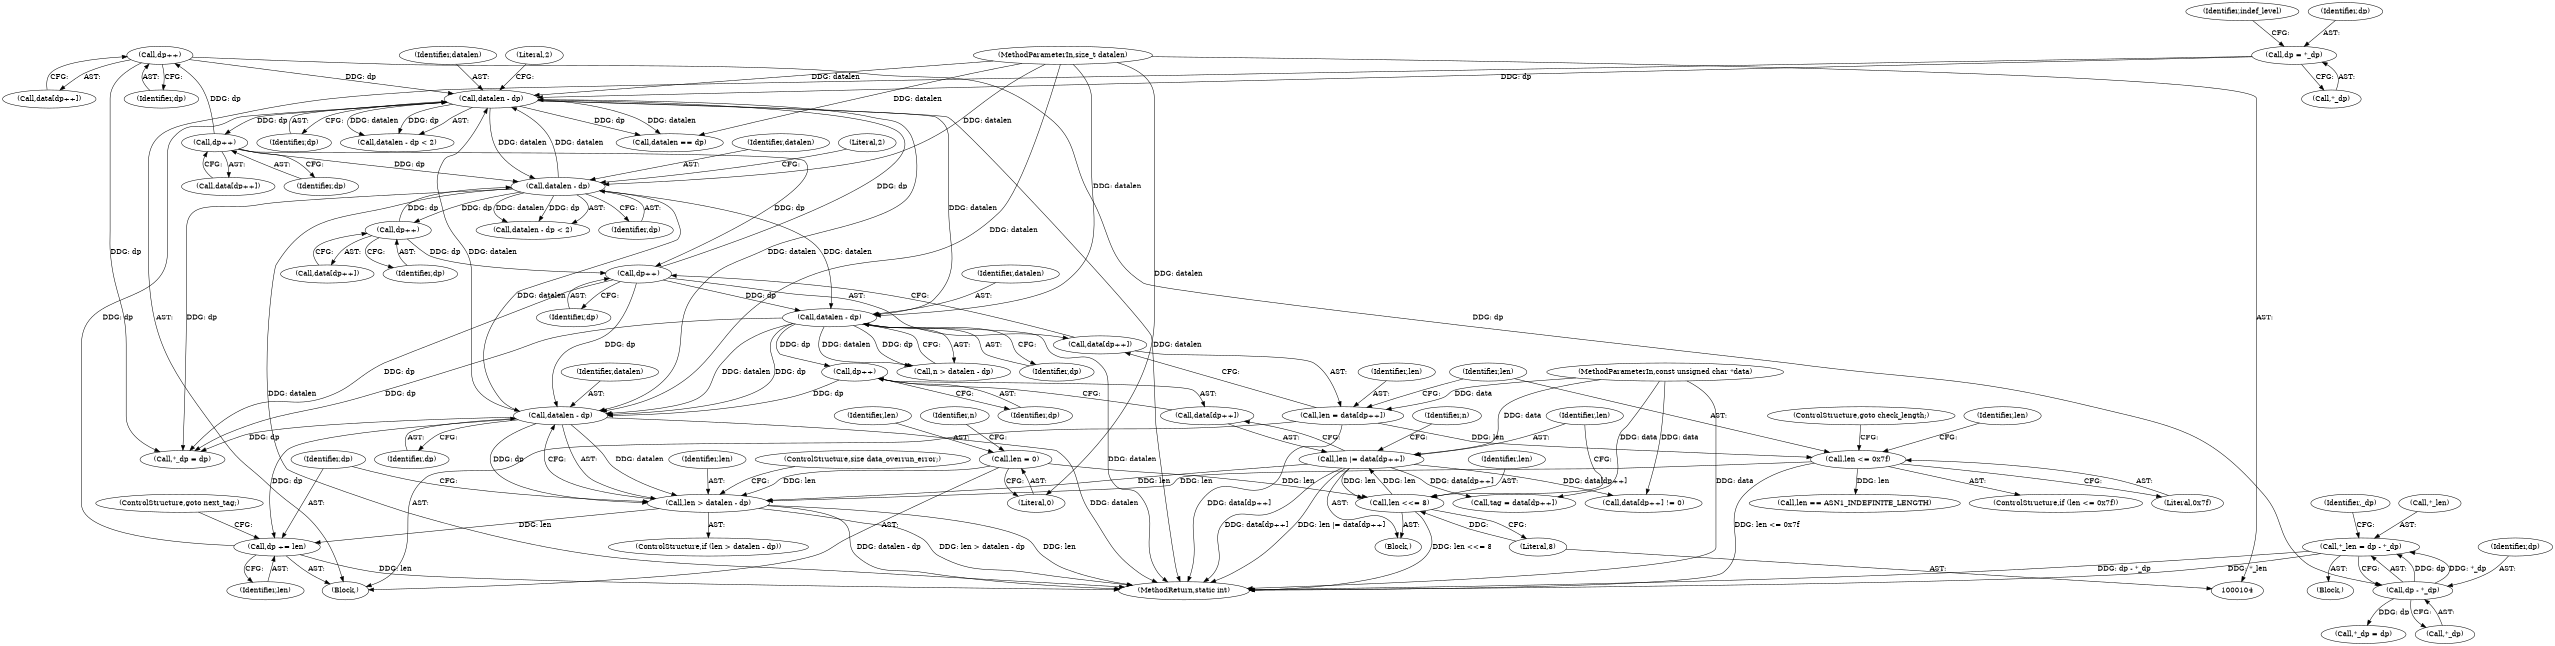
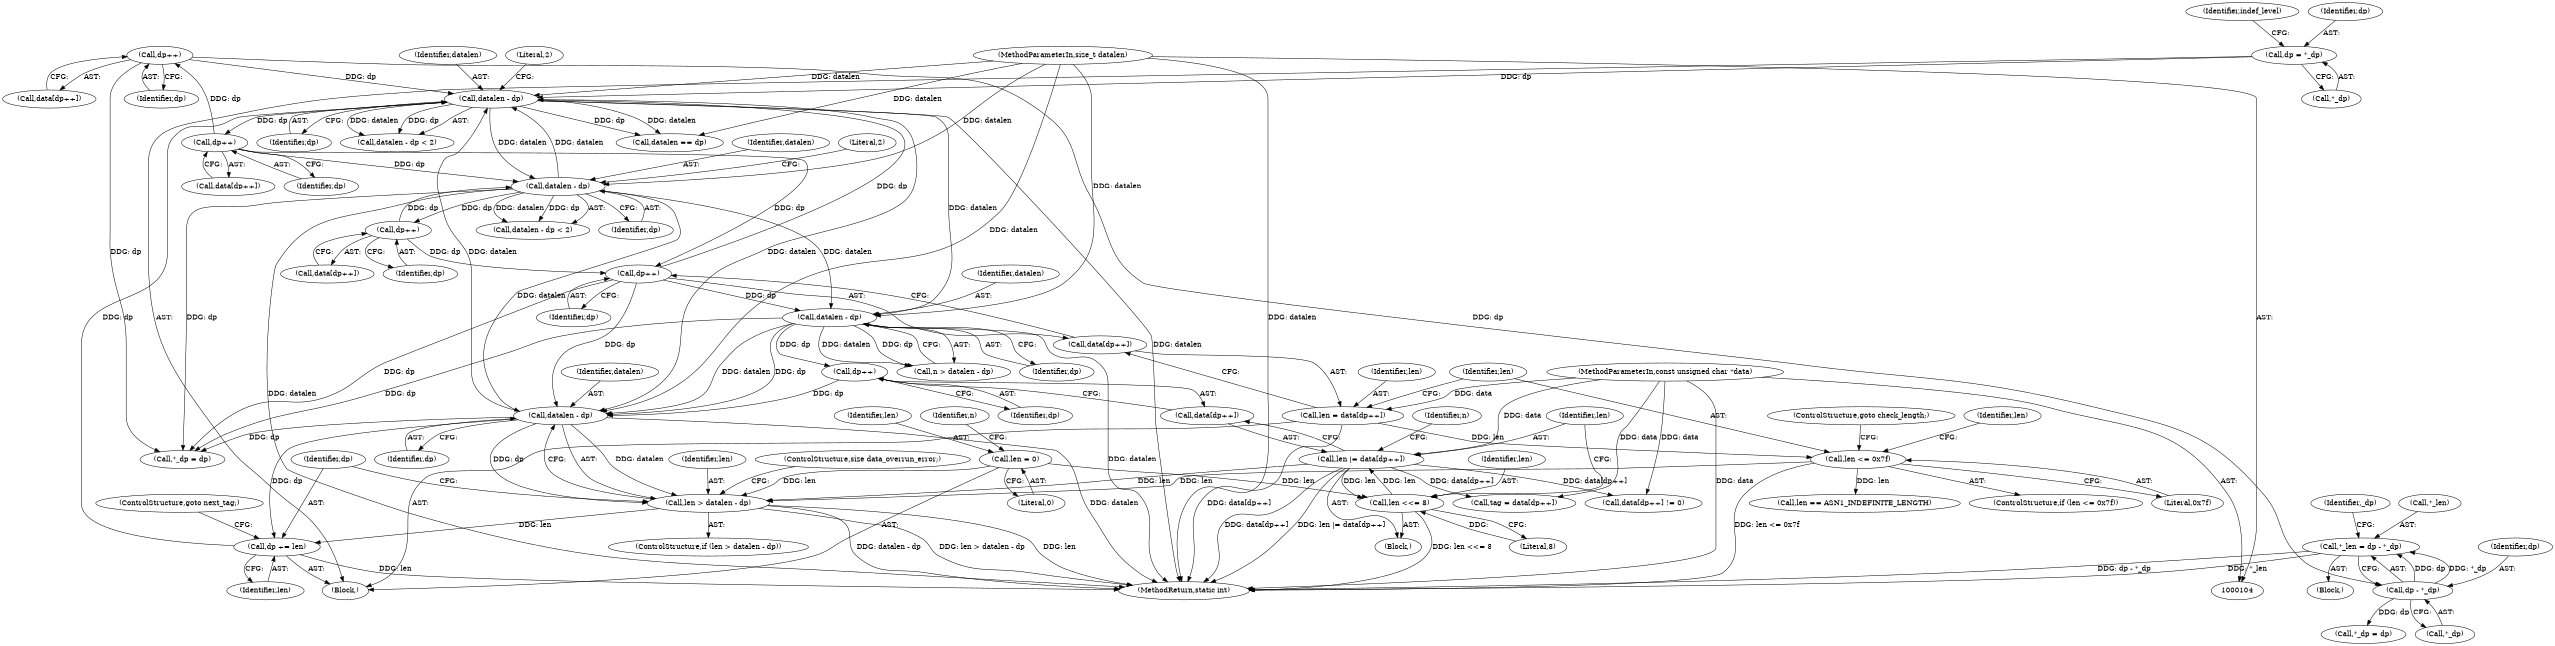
(1154, 272) -> (1268, 288)
(1886, 569) -> (2050, 408)
